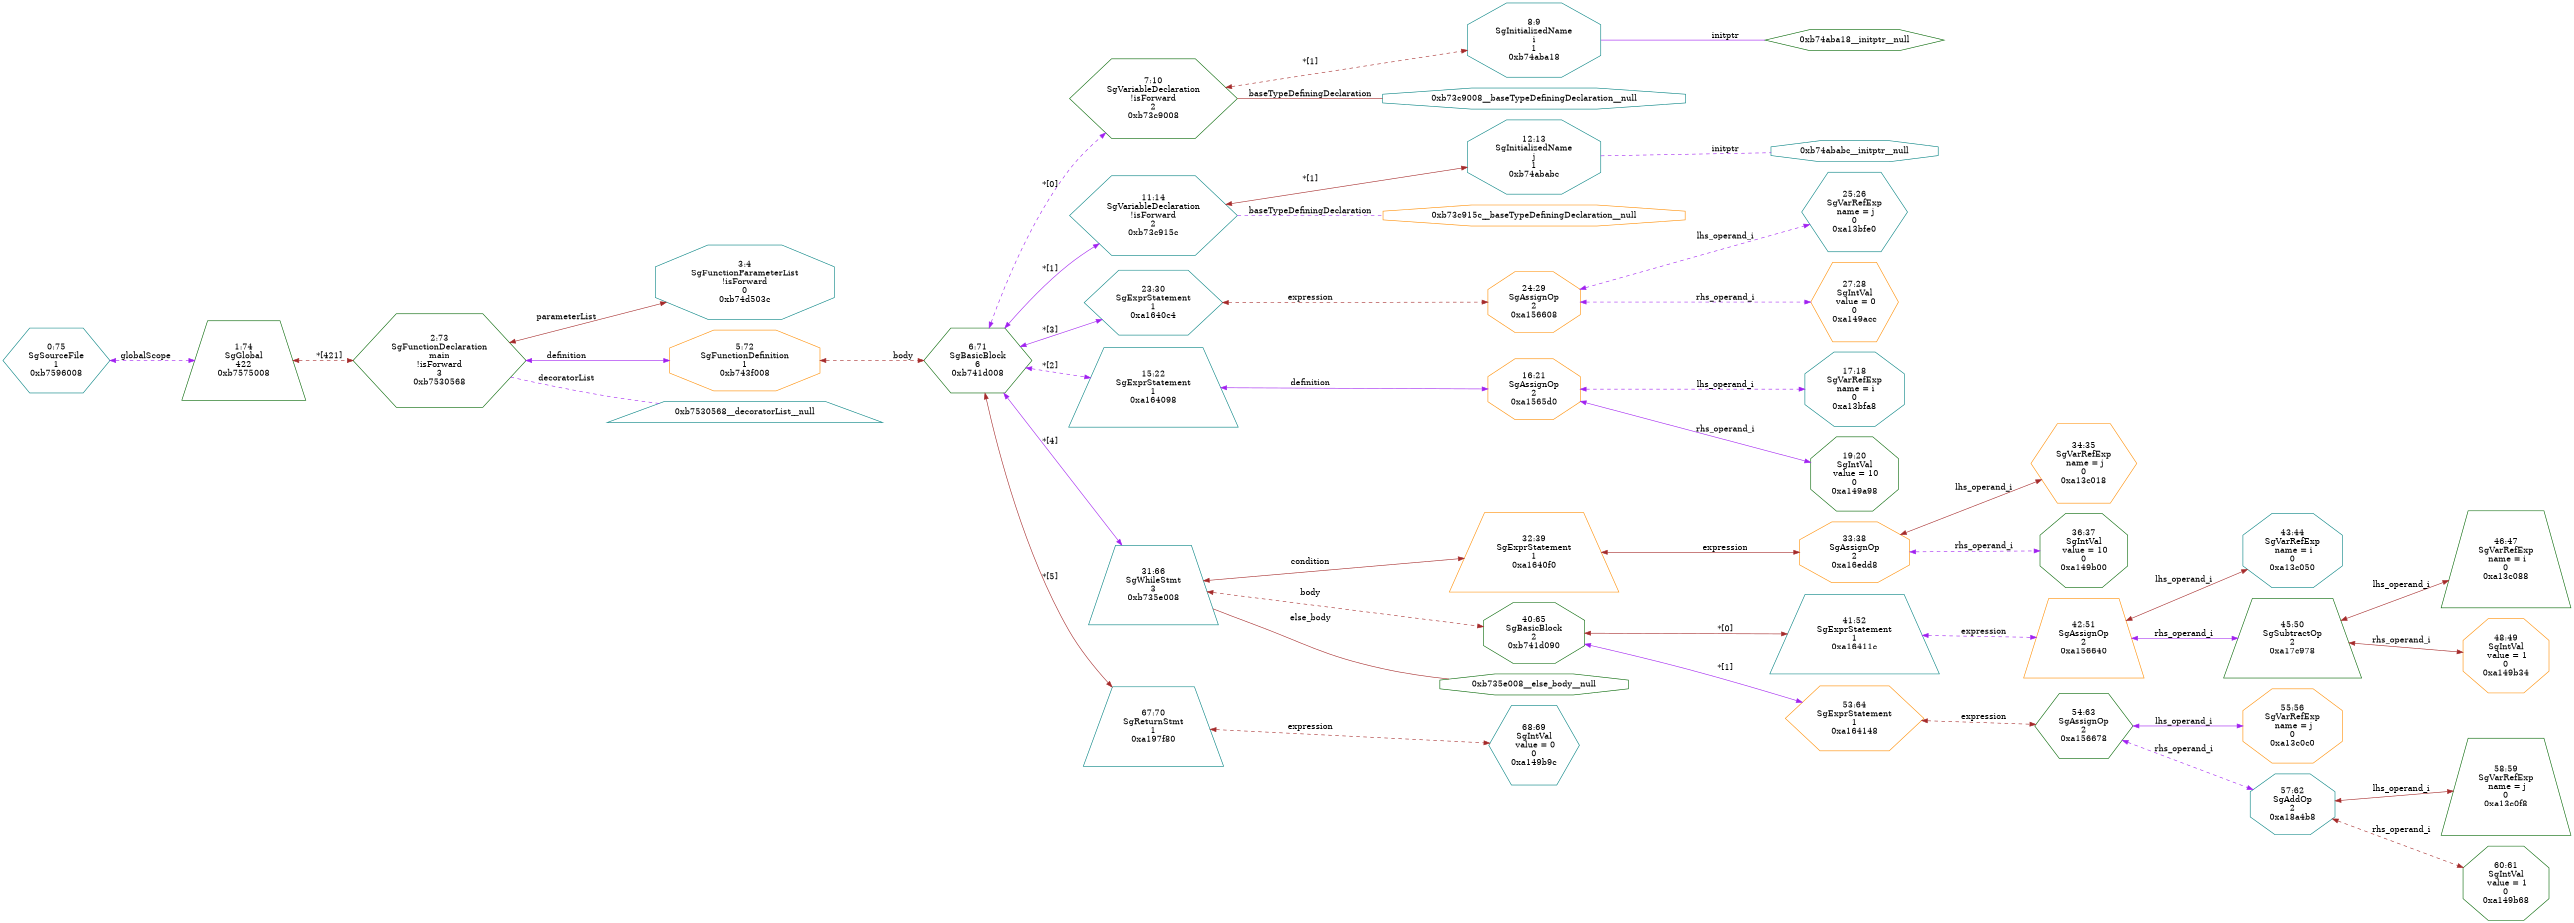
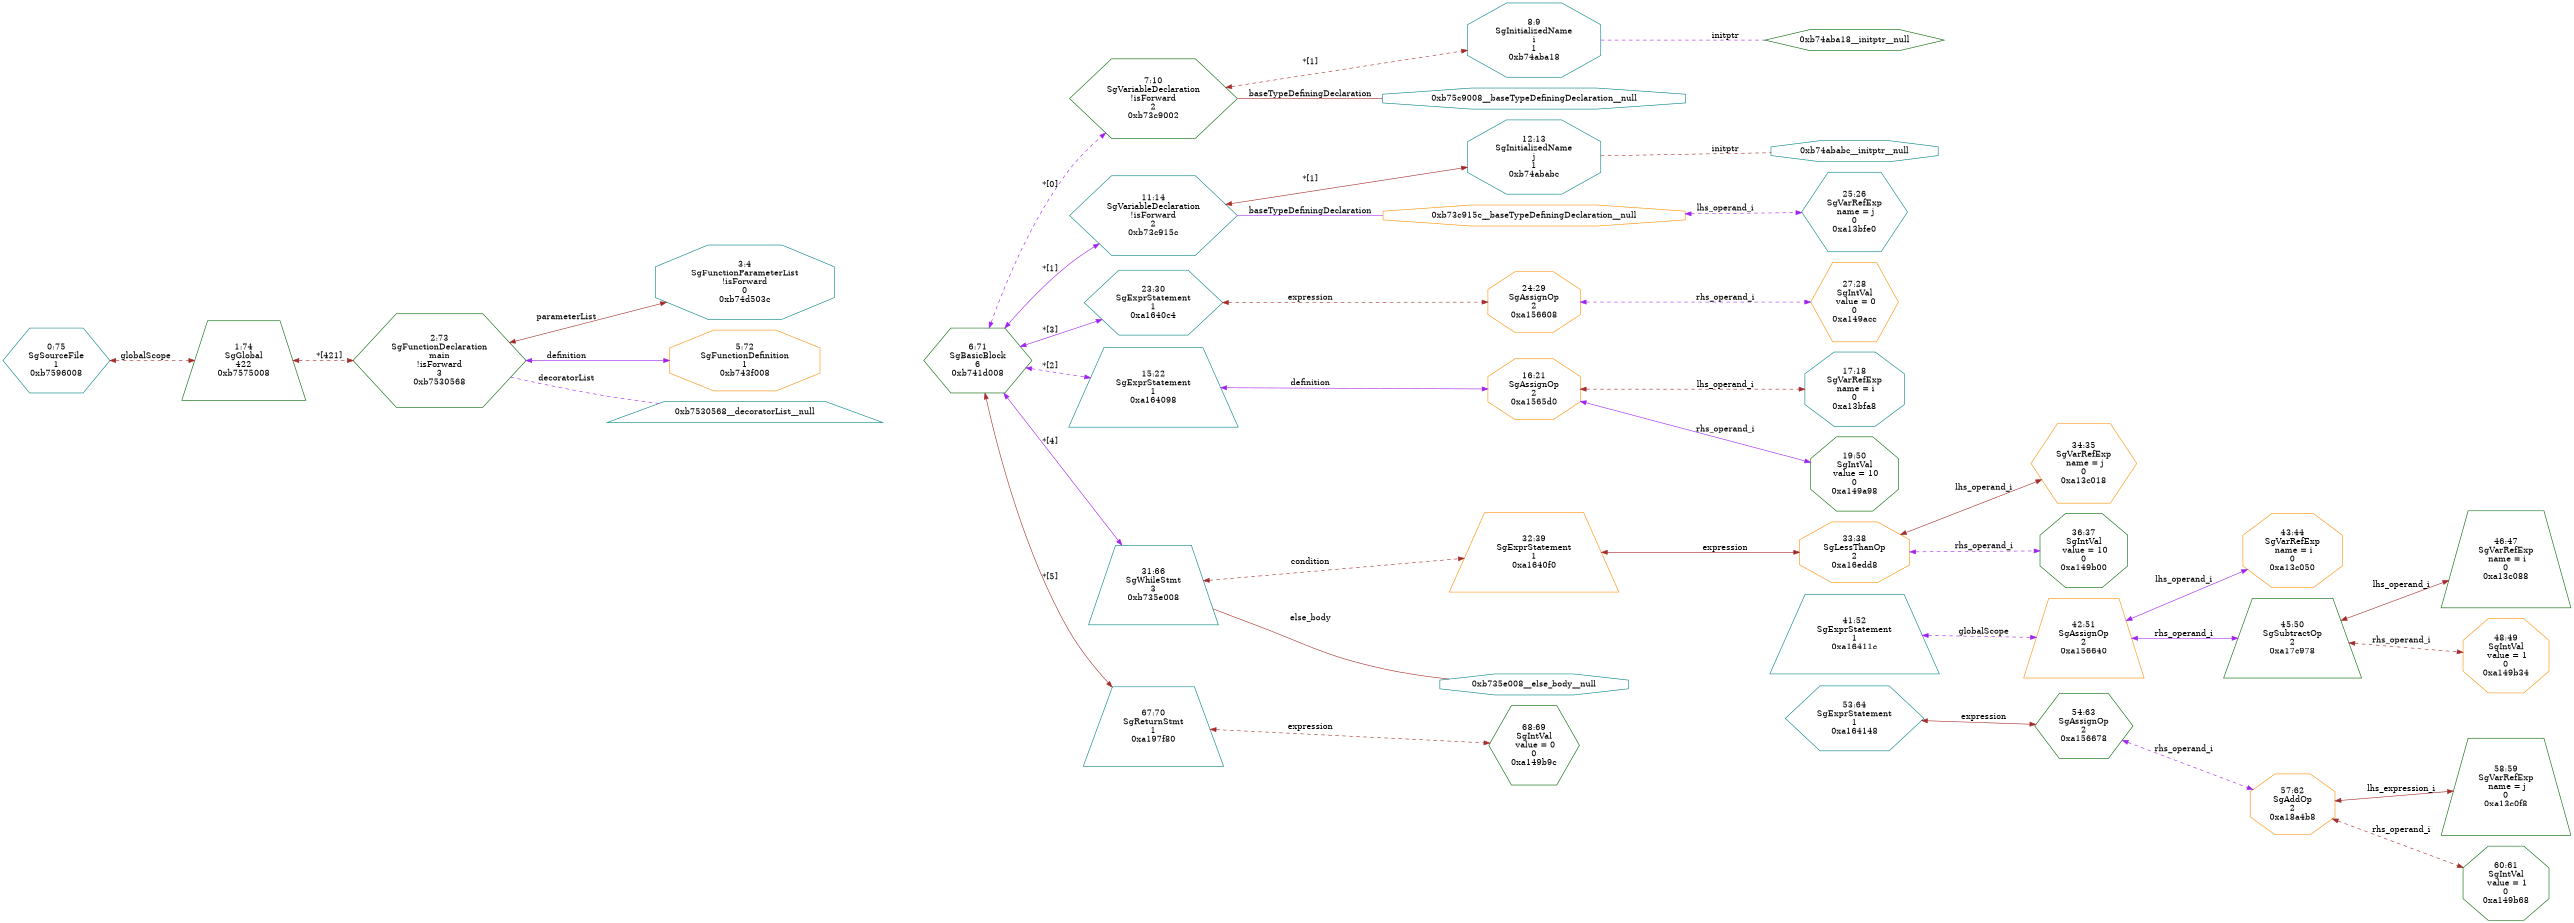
(1683, 40) -> (1683, 40)
(1153, 99) -> (1153, 99)
(1534, 99) -> (1534, 99)
(1686, 154) -> (1686, 154)
(1310, 216) -> (1310, 216)
(1695, 257) -> (1743, 213)
(152, 361) -> (152, 361)
(872, 361) -> none
(1693, 389) -> (1693, 389)
(1855, 474) -> (1855, 474)
(2293, 551) -> (2293, 551)
(1855, 552) -> (1855, 552)
(1334, 570) -> (1334, 570)
(2187, 595) -> (2187, 595)
(1984, 632) -> (1984, 632)
(1534, 633) -> none
(2406, 648) -> (2406, 648)
(1534, 684) -> (1534, 684)
(1855, 718) -> (1855, 718)
(1979, 722) -> (1979, 722)
(2293, 726) -> none
(1534, 745) -> (1534, 745)
(2401, 789) -> (2401, 789)
(2293, 804) -> (2293, 804)
